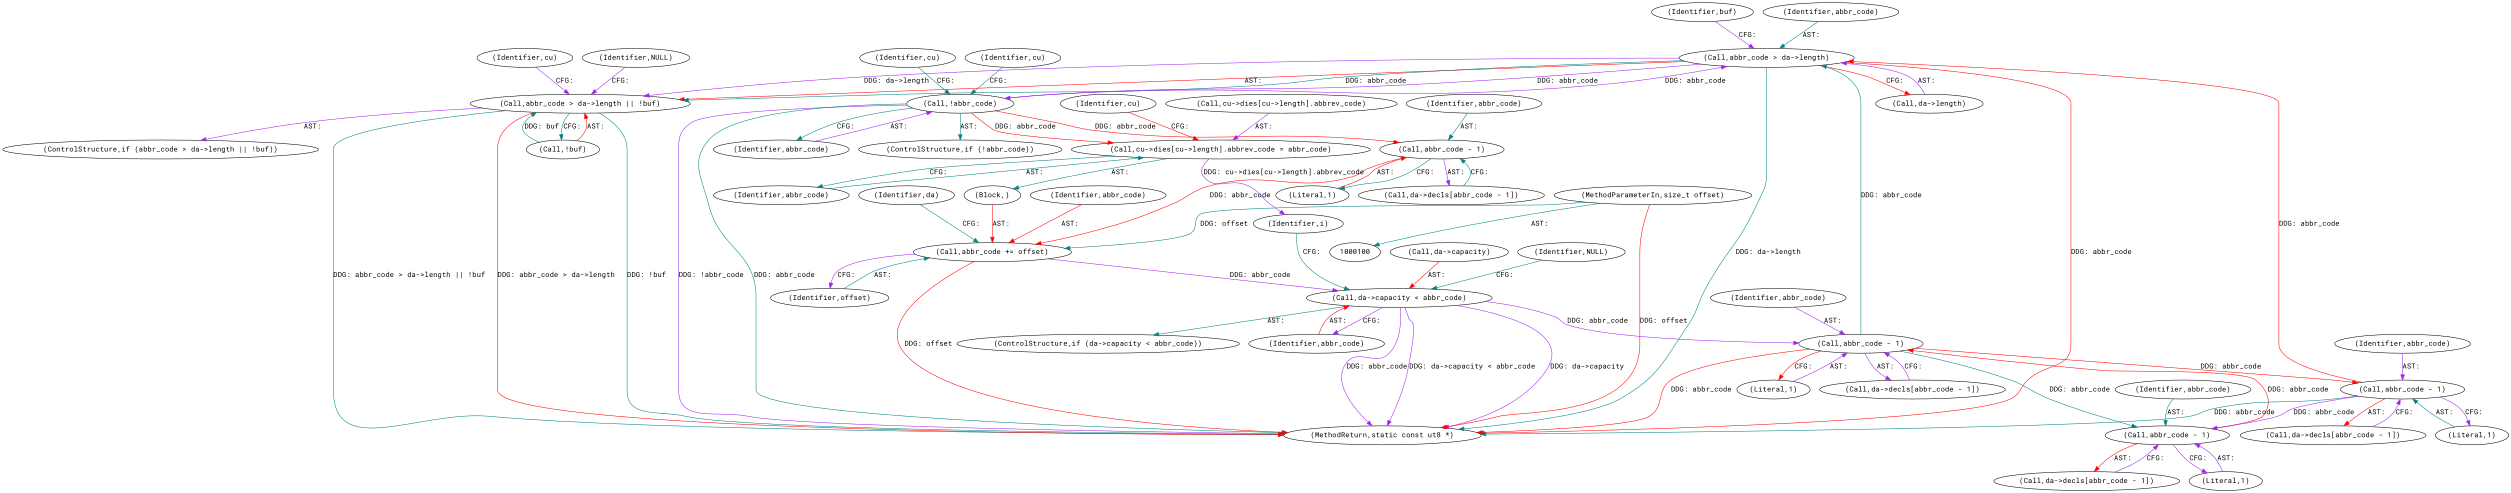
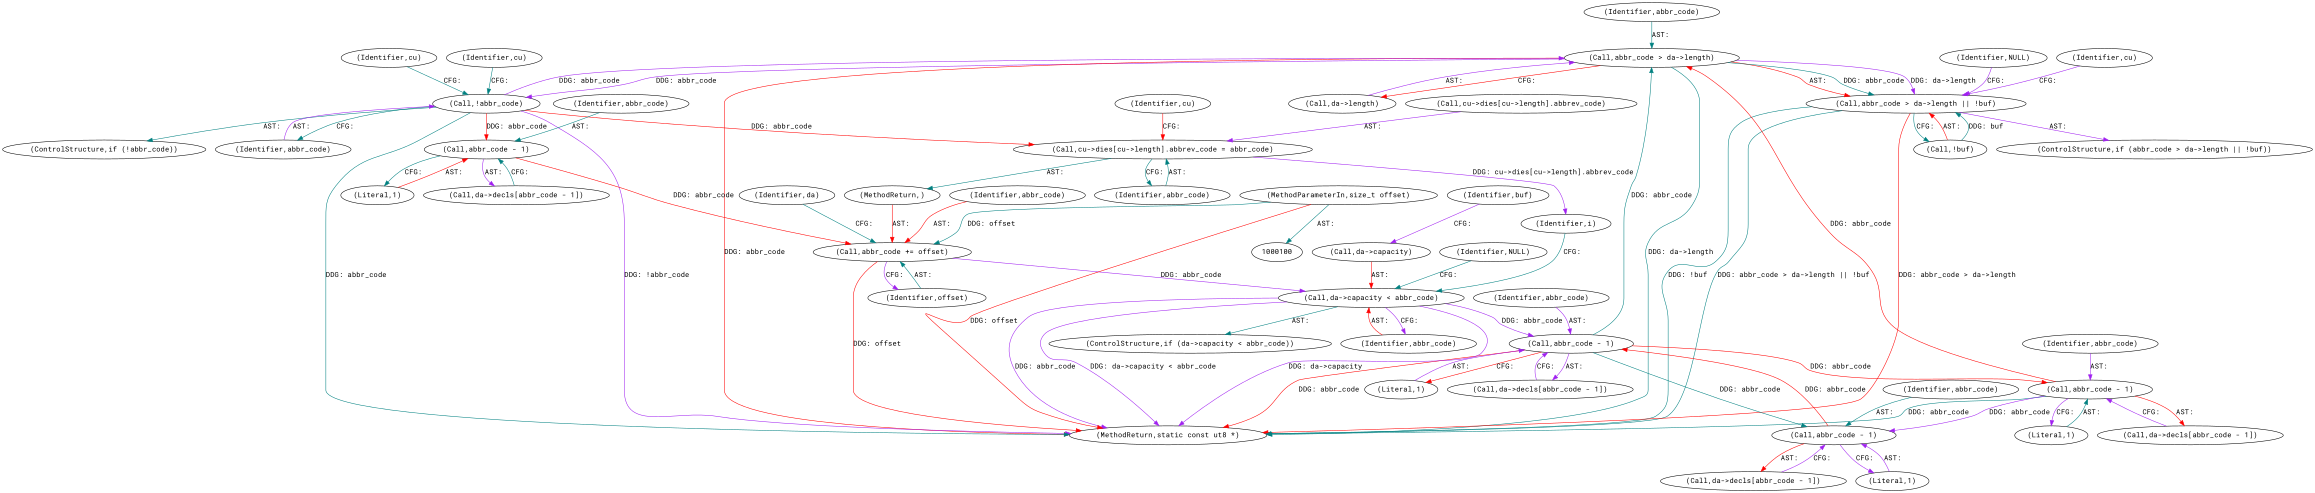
(1732, 33) -> (1437, 223)
(992, 195) -> (892, 195)
